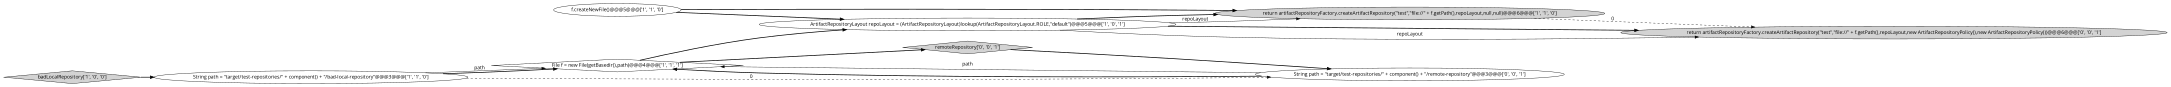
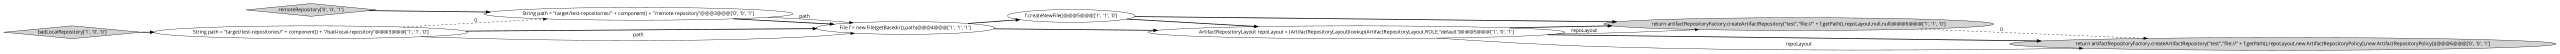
(801, 56) -> (992, 22)
(617, 66) -> (905, 28)
